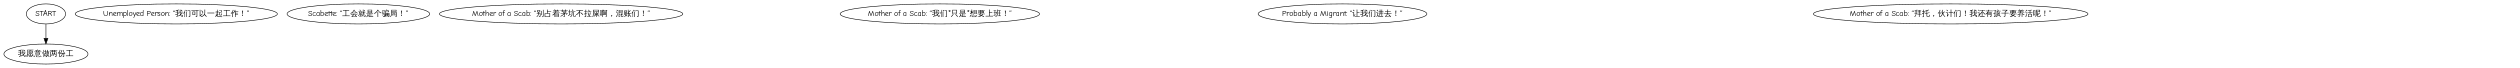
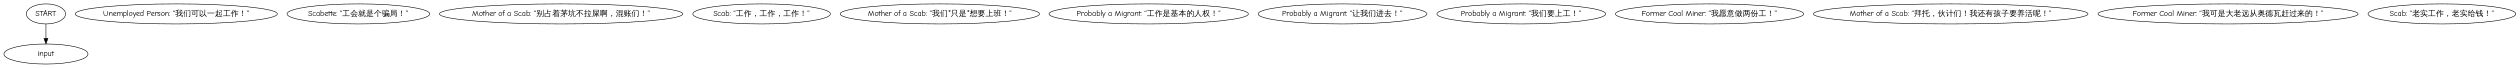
none -> (762, 14)
none -> (1149, 14)
none -> (1521, 14)
none -> (1710, 14)
none -> (2228, 14)
none -> (2442, 14)
(46, 54) -> (46, 54)
